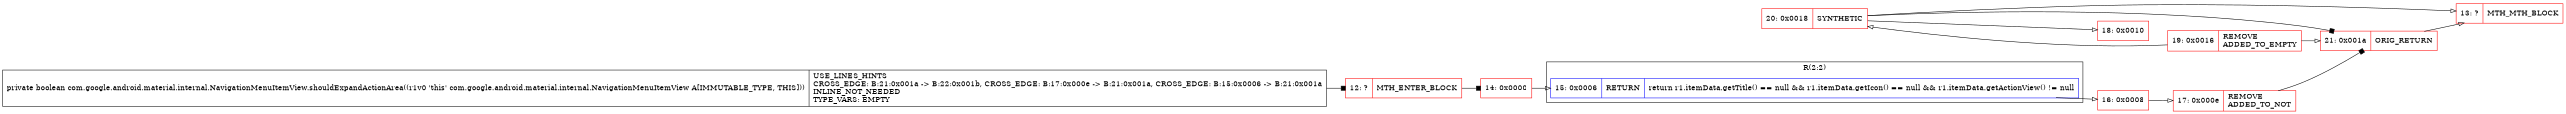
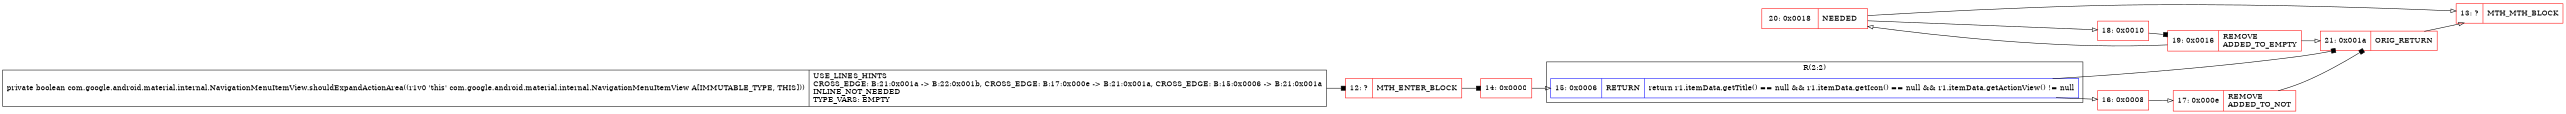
(2099, 13) -> (2192, 68)
(1840, 18) -> (1840, 18)
none -> (2155, 34)
